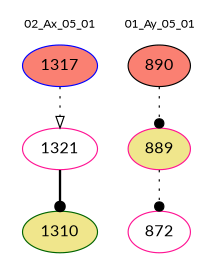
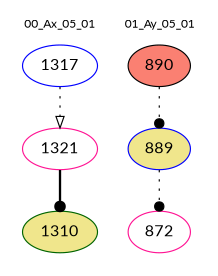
(60, 25) -> (60, 25)
(60, 66) -> (60, 66)
(159, 149) -> (159, 149)
